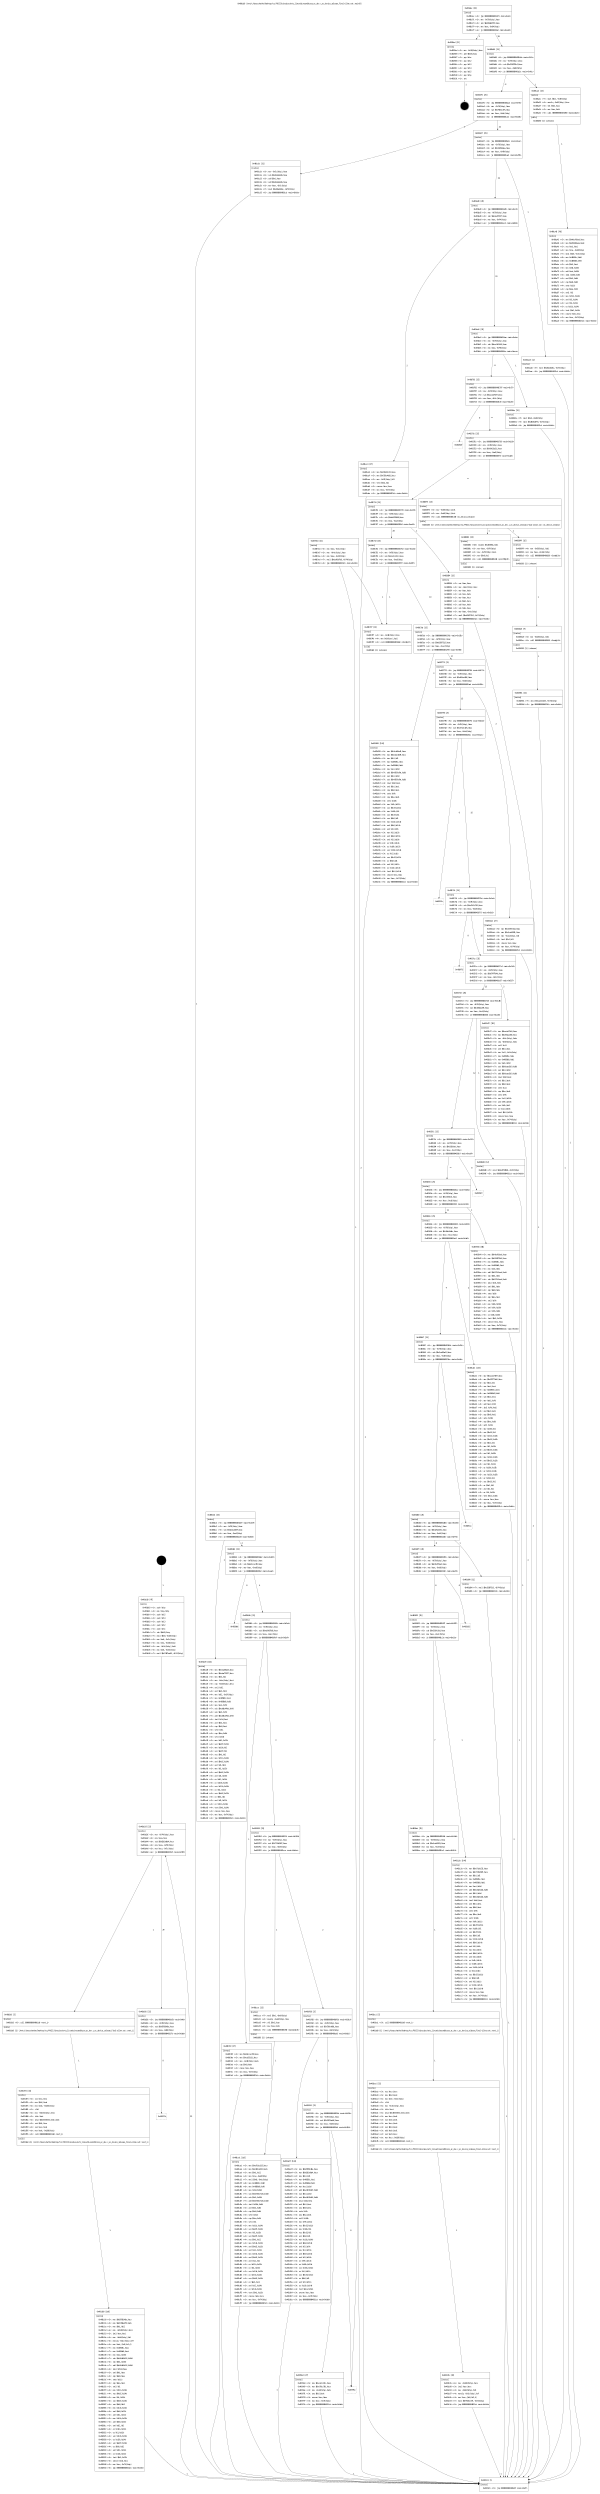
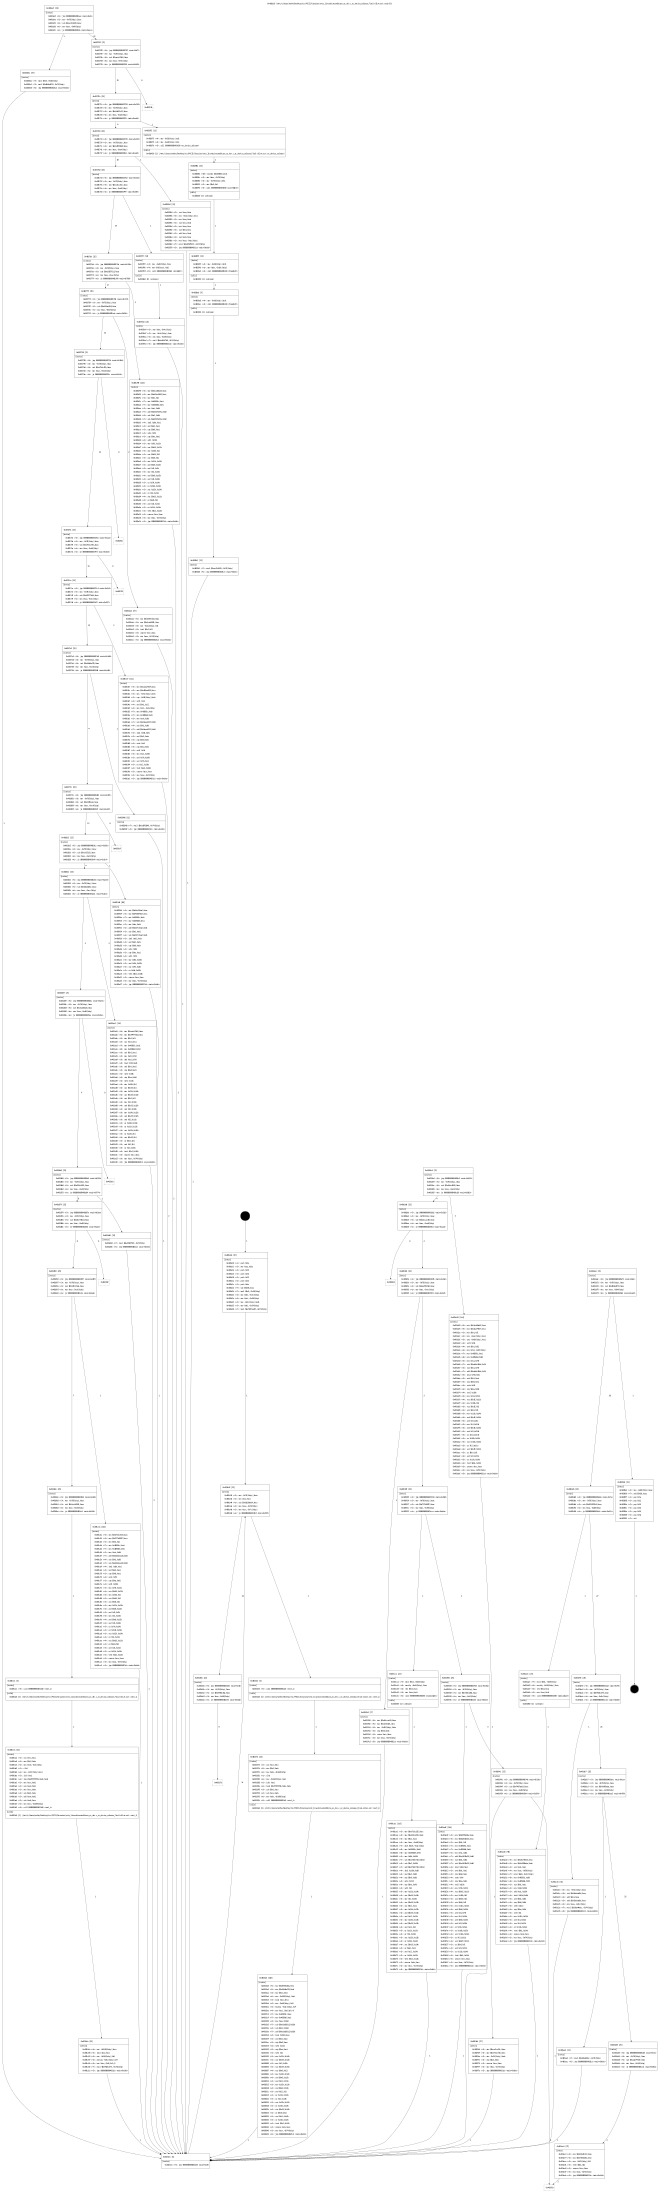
(494, 276) -> none
(513, 533) -> (214, 226)
(368, 593) -> (159, 300)
